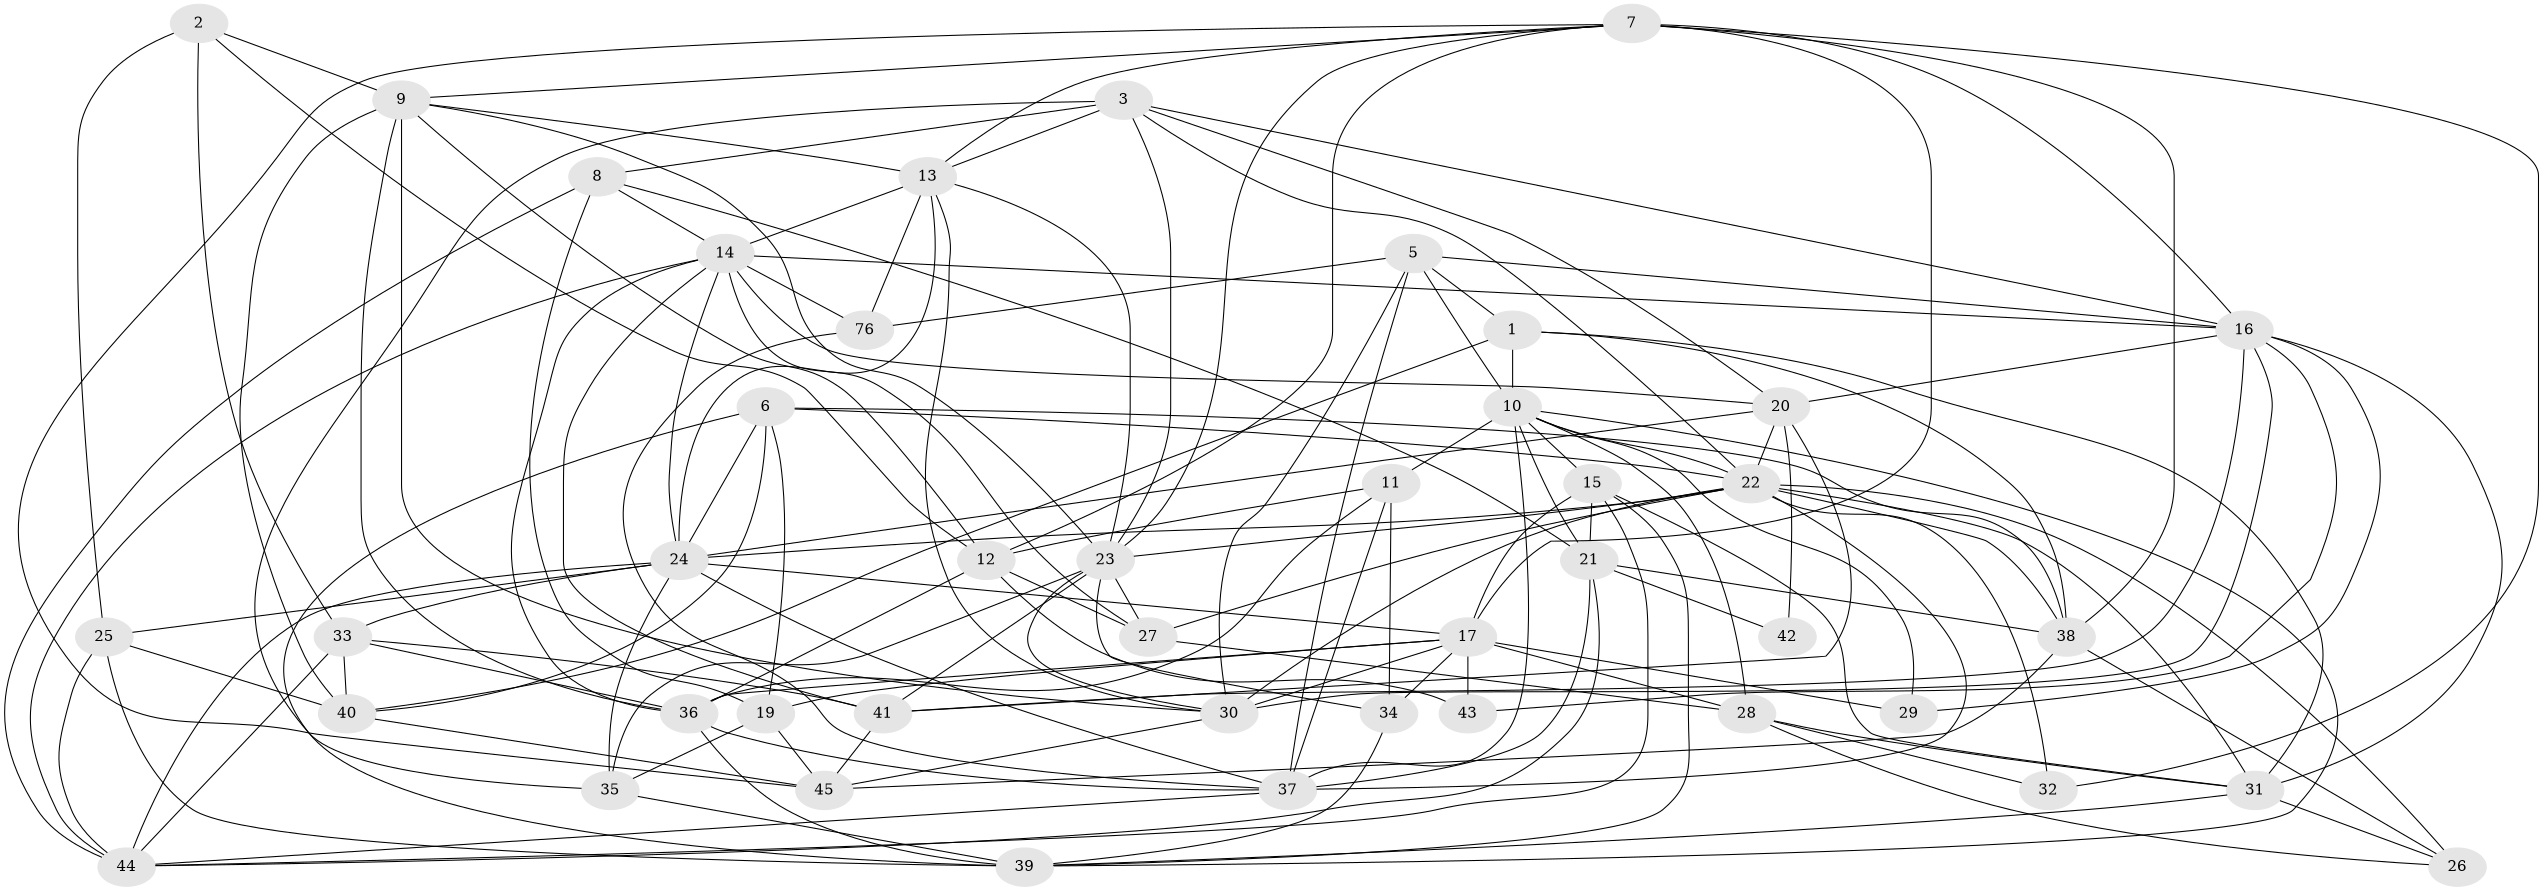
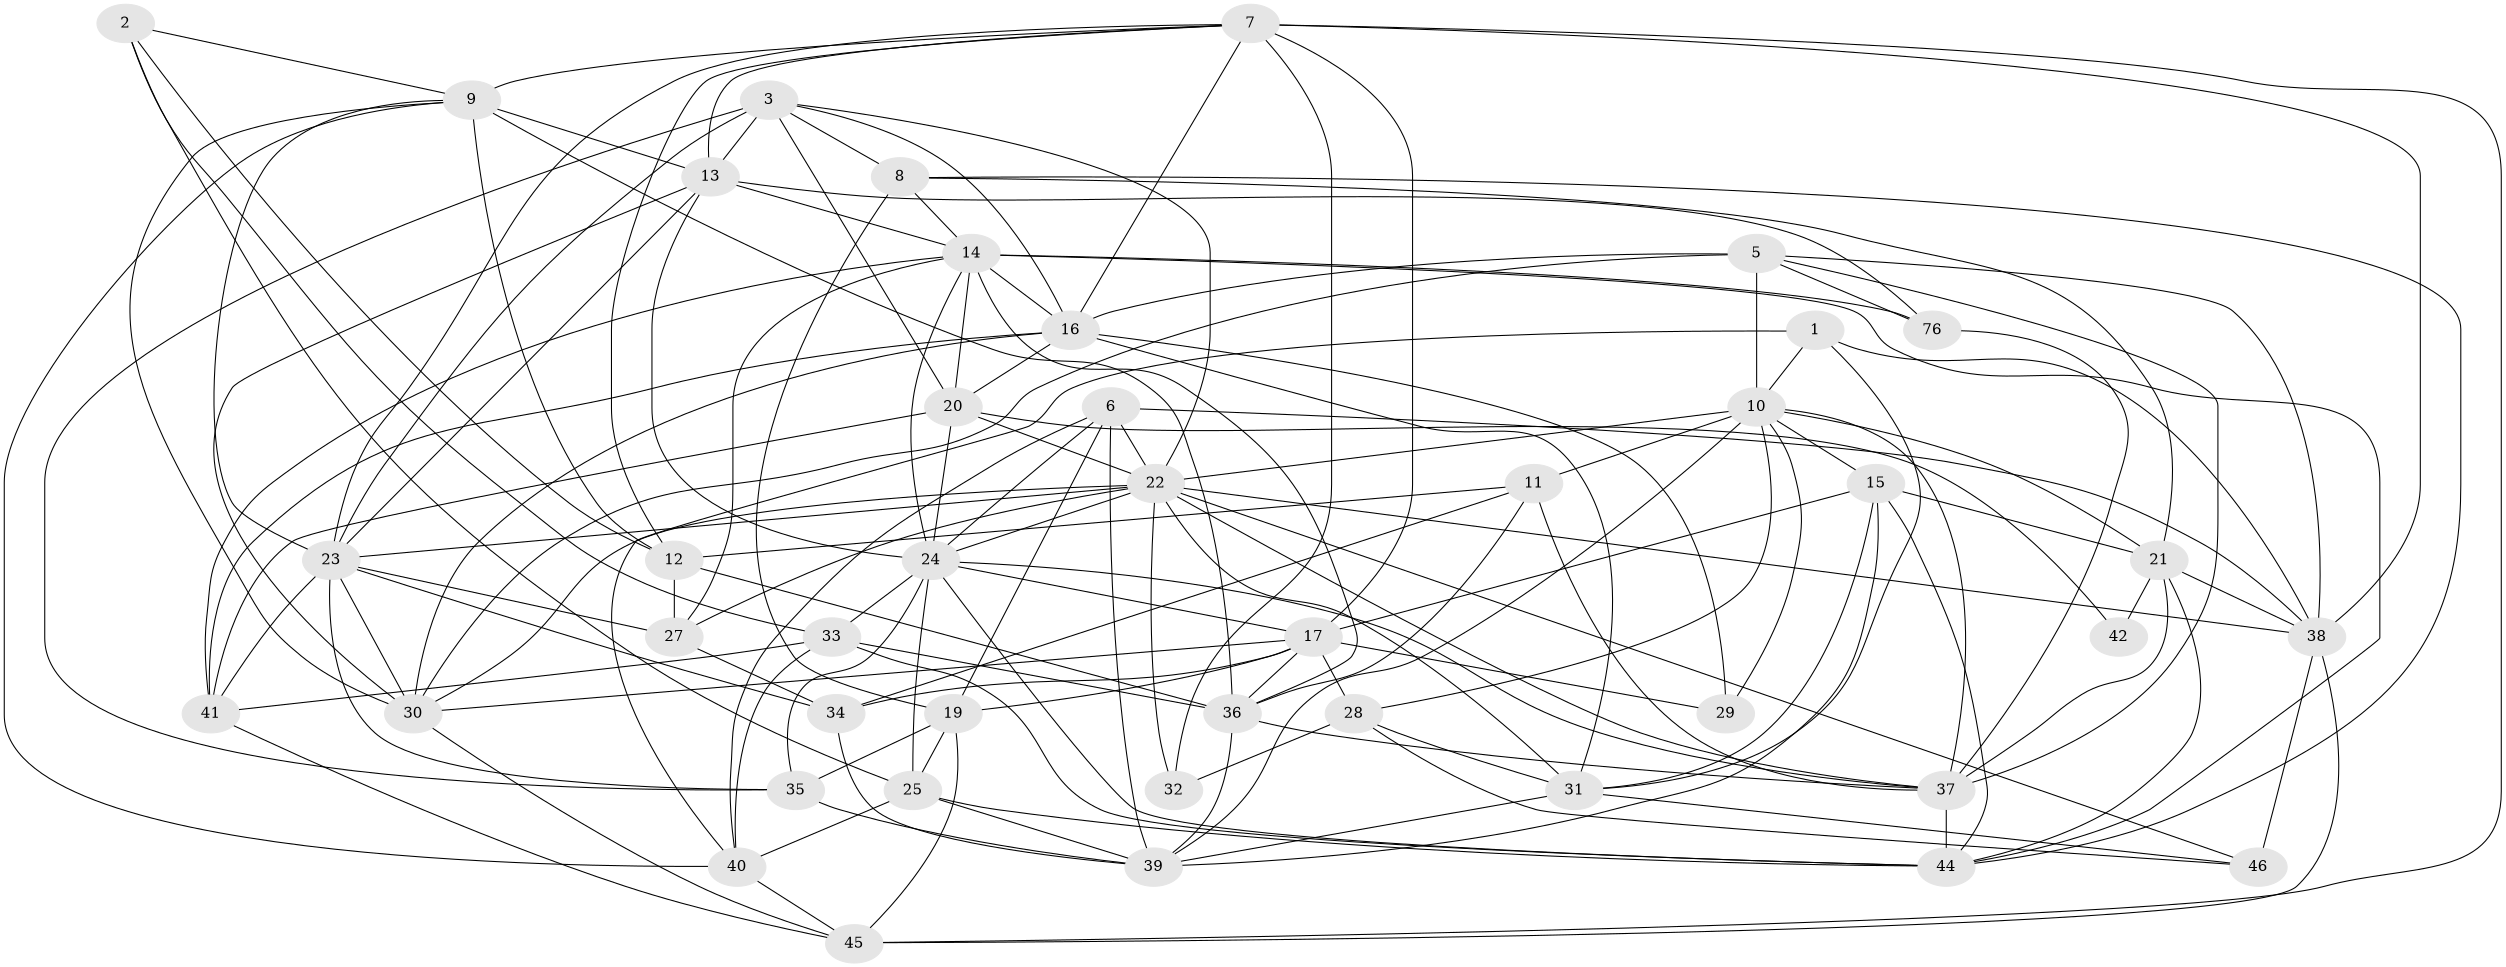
(1471, 298) -> (2174, 293)
(1421, 672) -> (758, 677)
(1468, 714) -> none
none -> (933, 752)
(2457, 867) -> (2258, 867)
